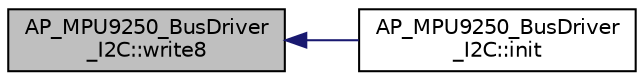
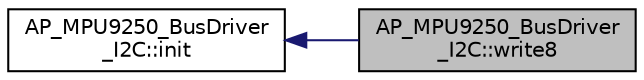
(333, 40) -> (333, 40)
